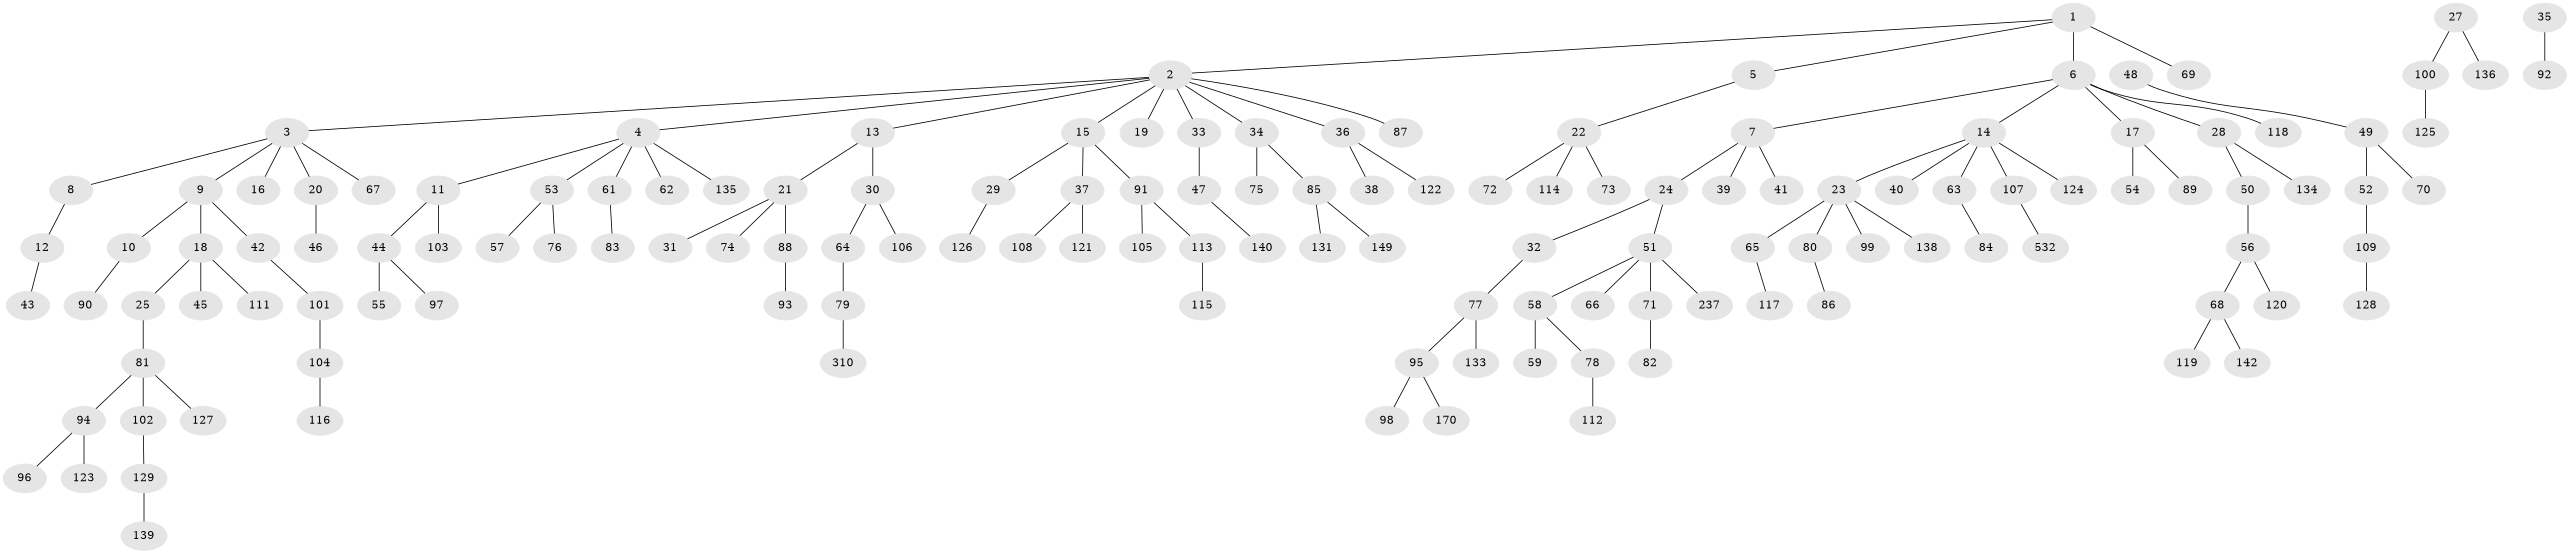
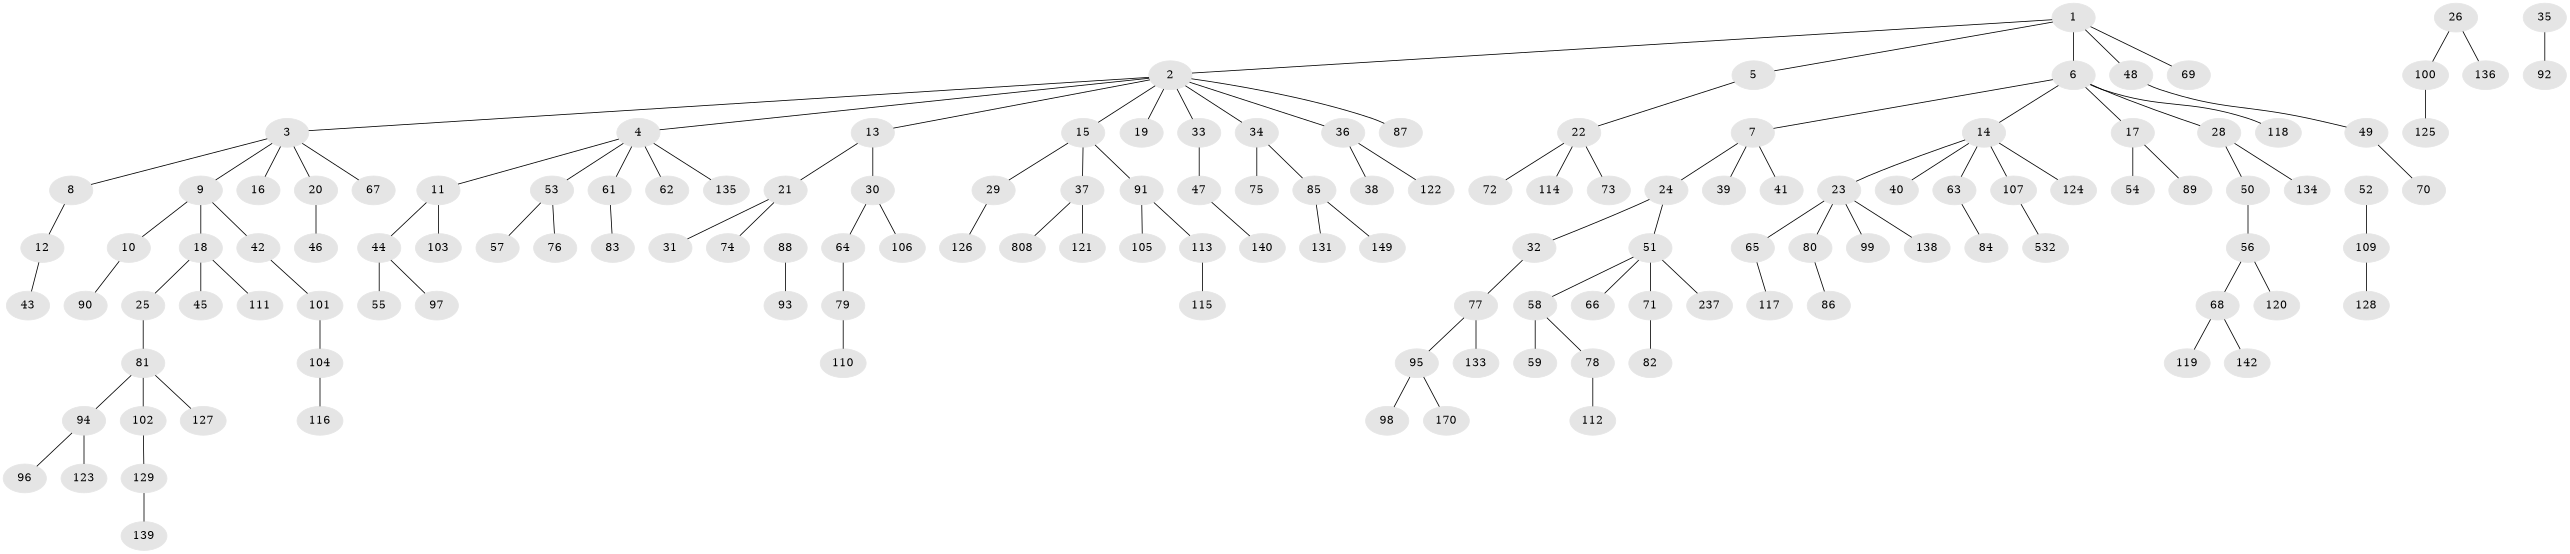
(2456, 18) -> (2456, 18)
none -> (2102, 46)
(2366, 162) -> none
(786, 219) -> none
(1022, 248) -> (1022, 248)
(843, 363) -> (843, 363)
